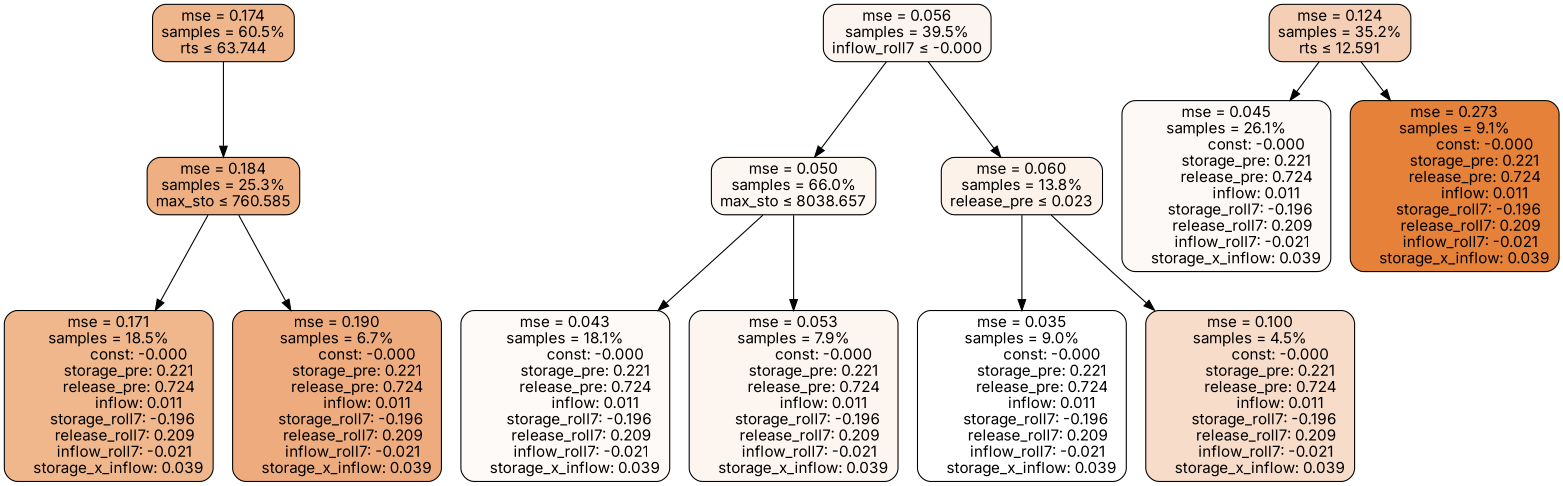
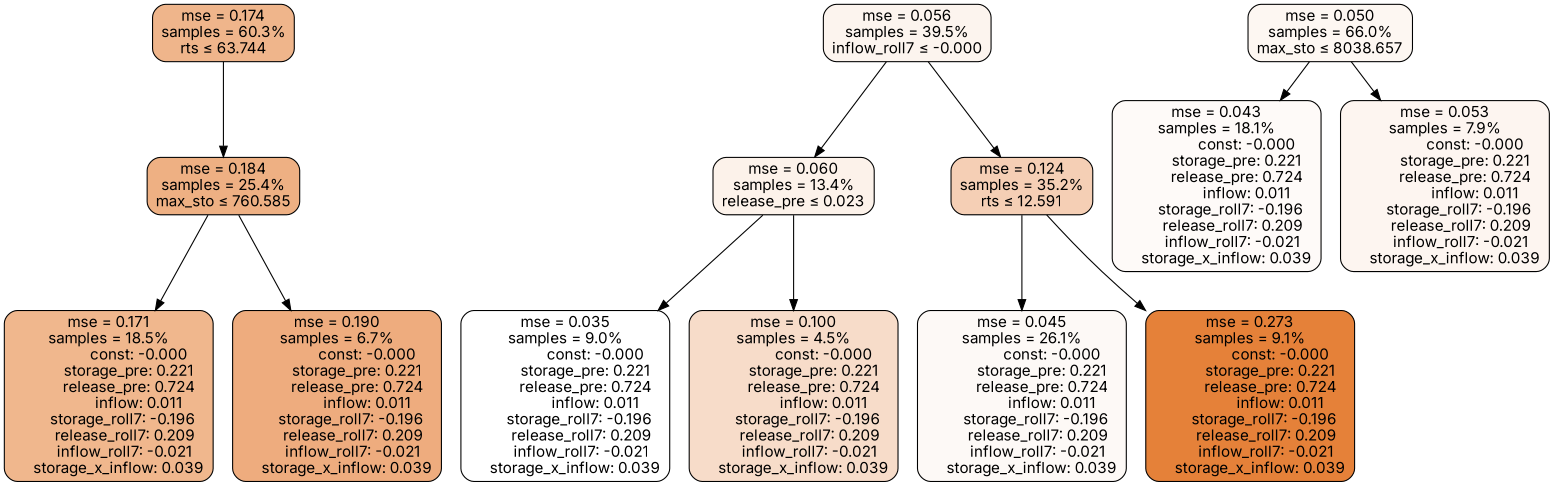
(223, 33) -> (223, 33)
(854, 105) -> (961, 105)
(223, 186) -> (223, 186)
(1022, 186) -> (794, 186)
